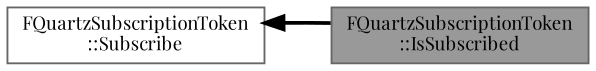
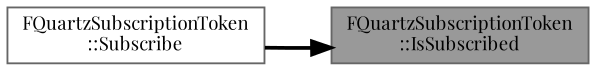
(307, 23) -> (288, 48)
